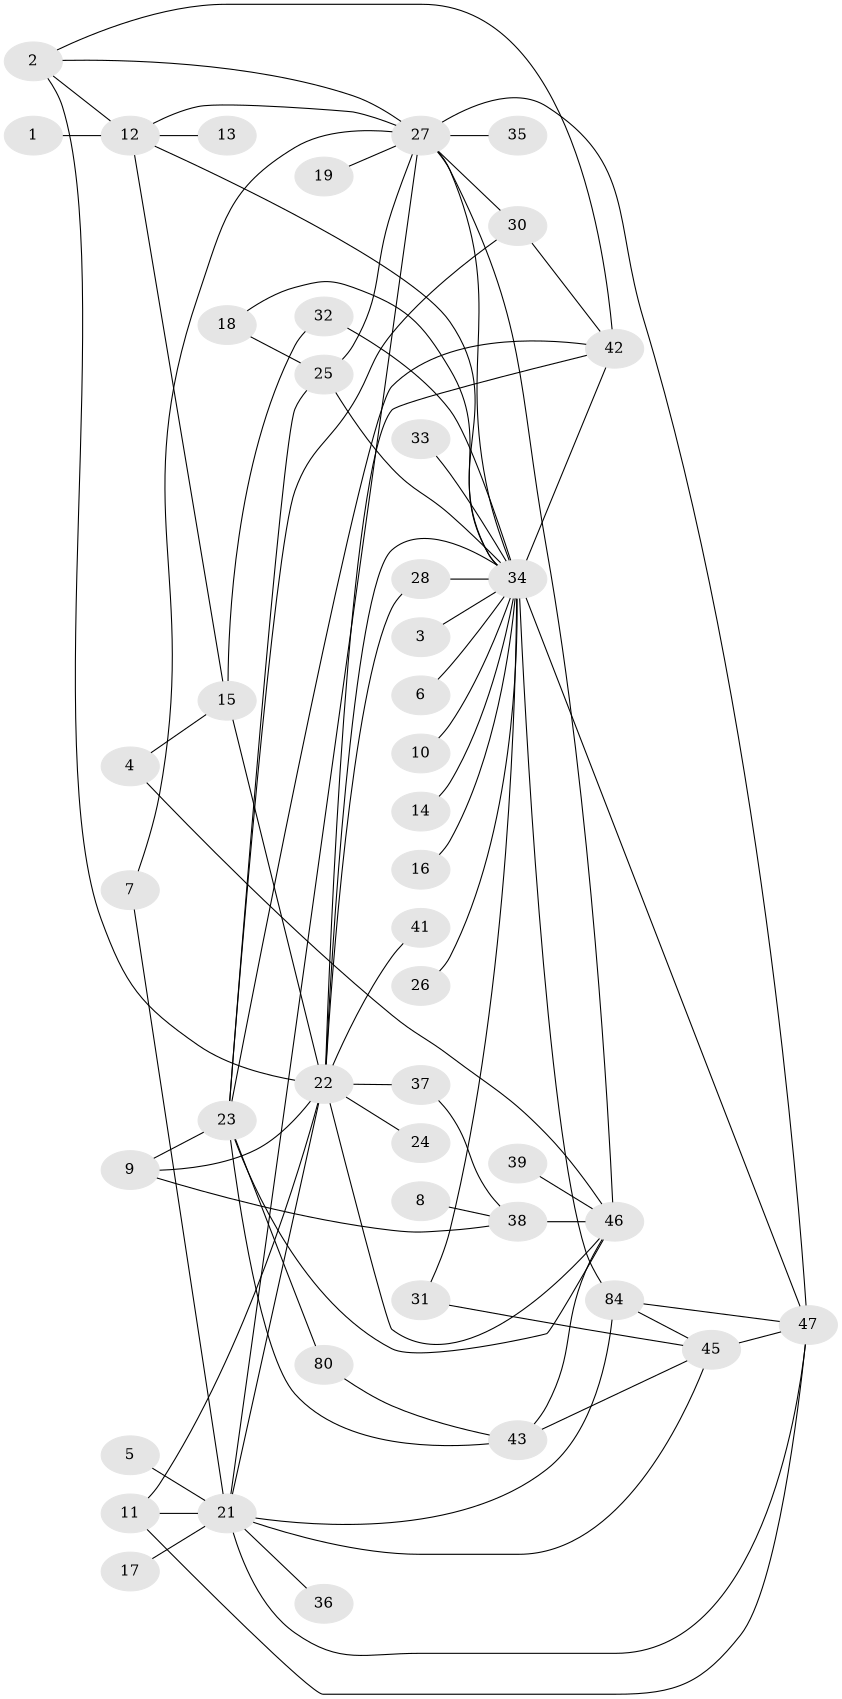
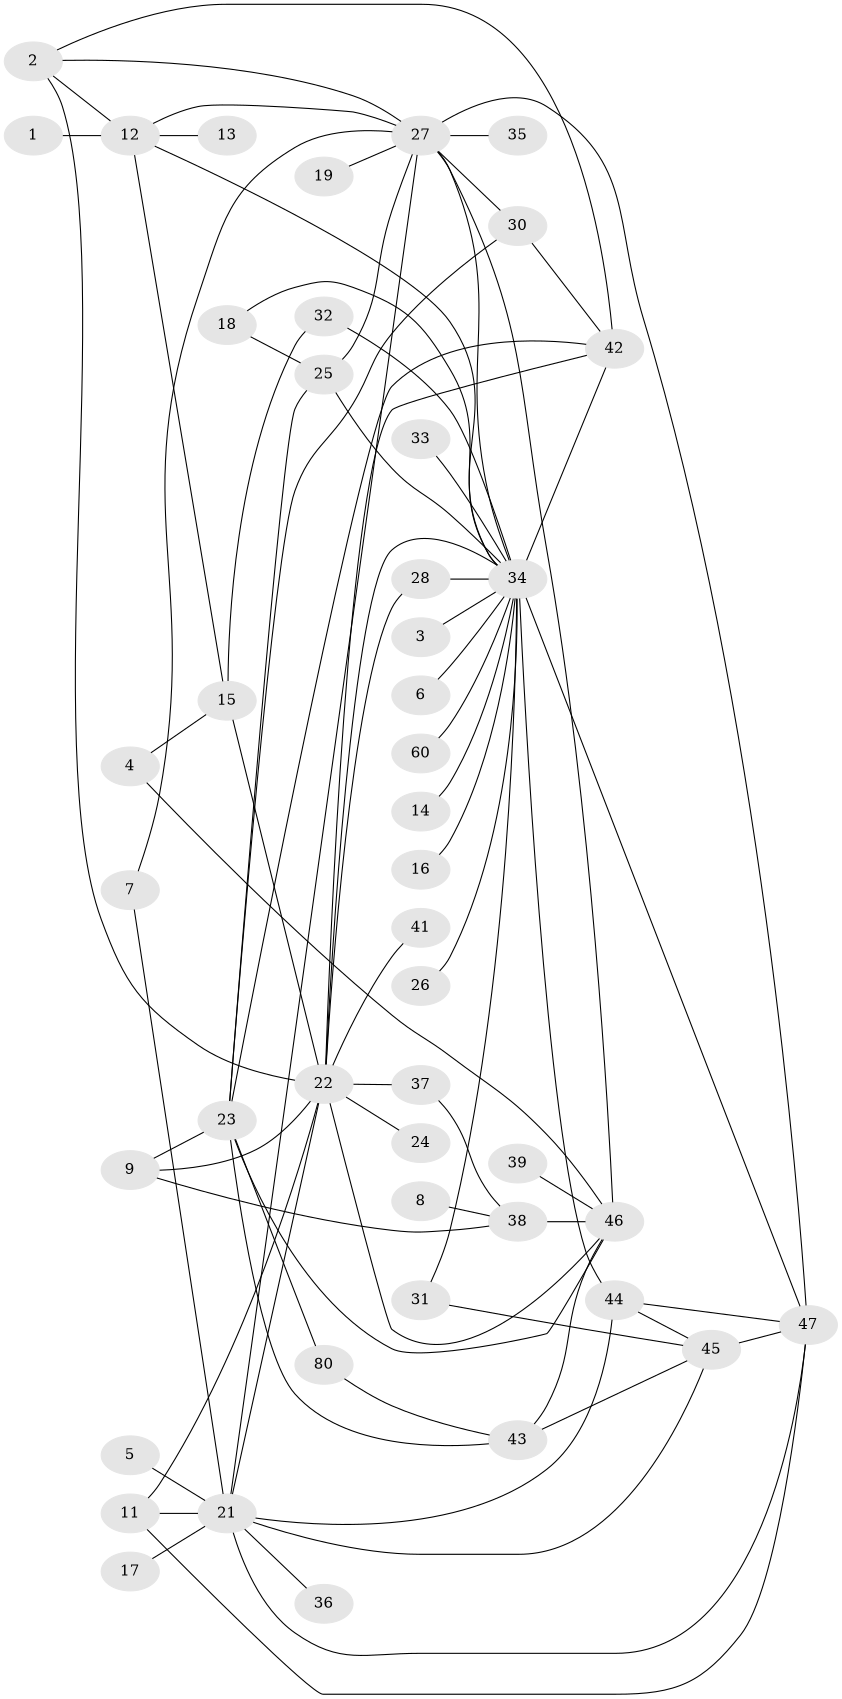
(421, 753) -> (421, 753)
(615, 1300) -> (615, 1300)
